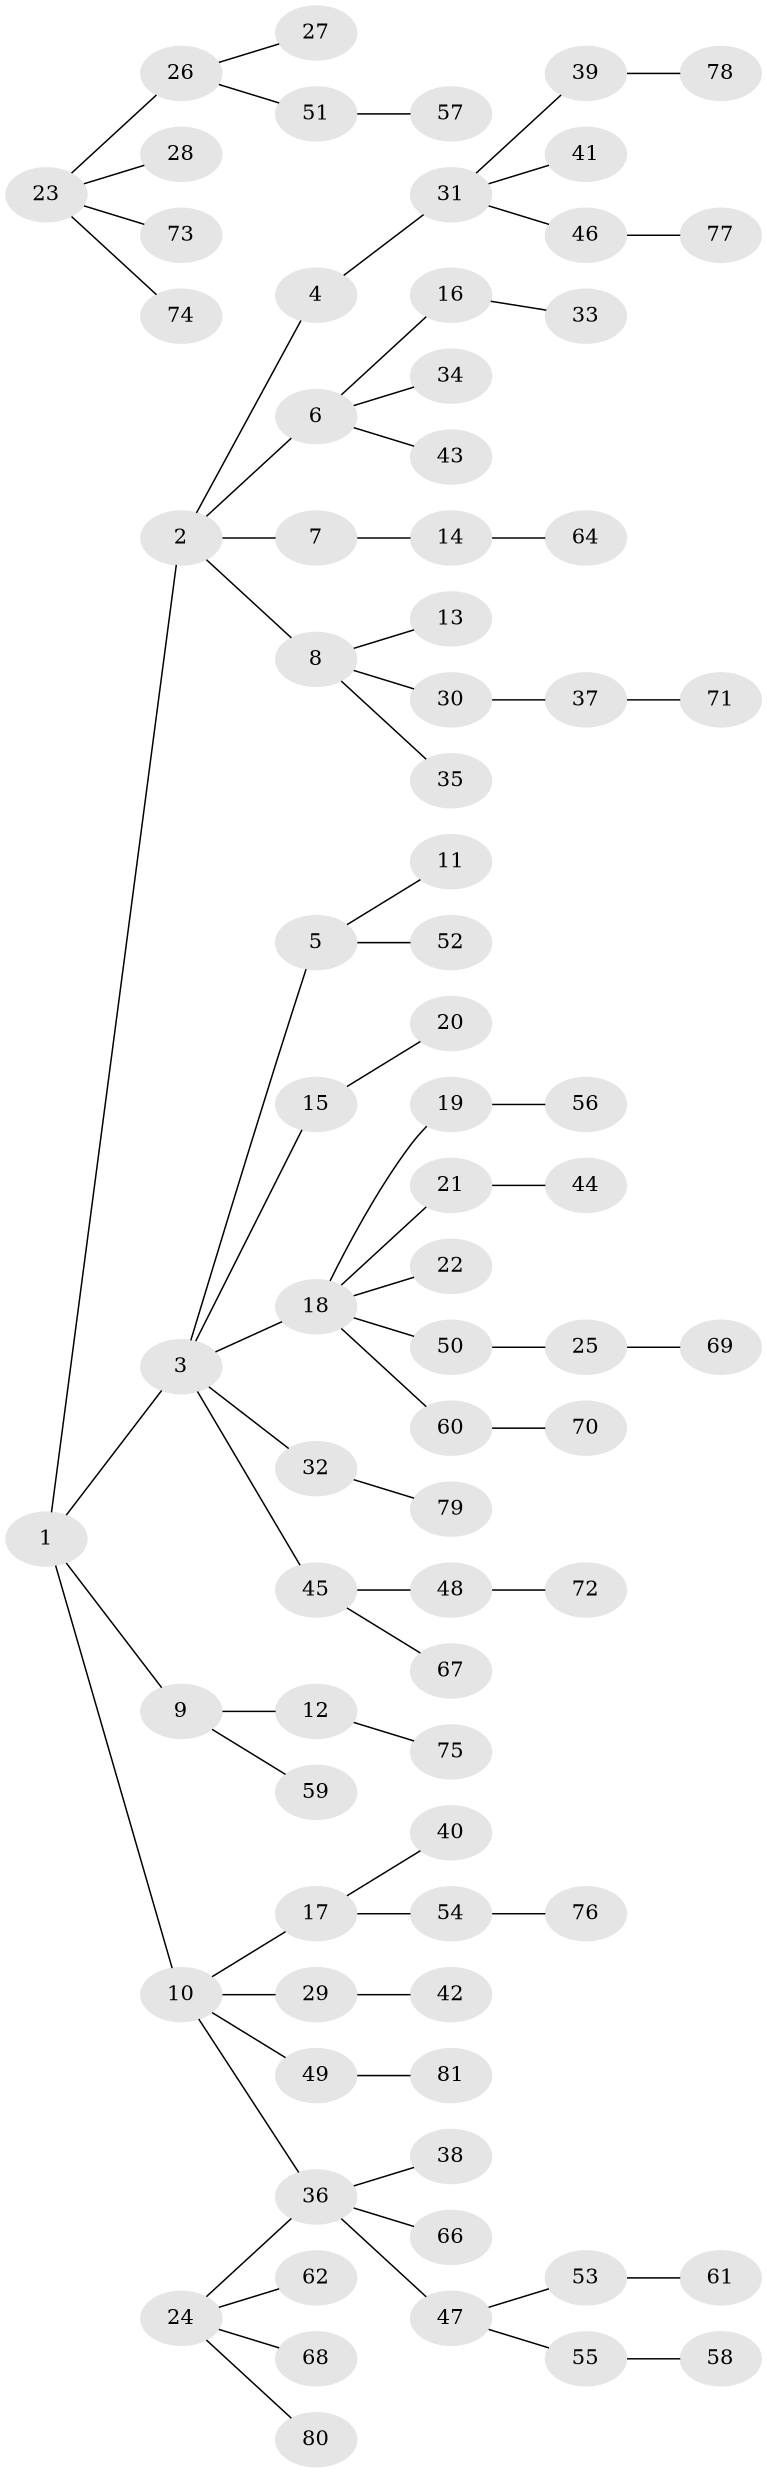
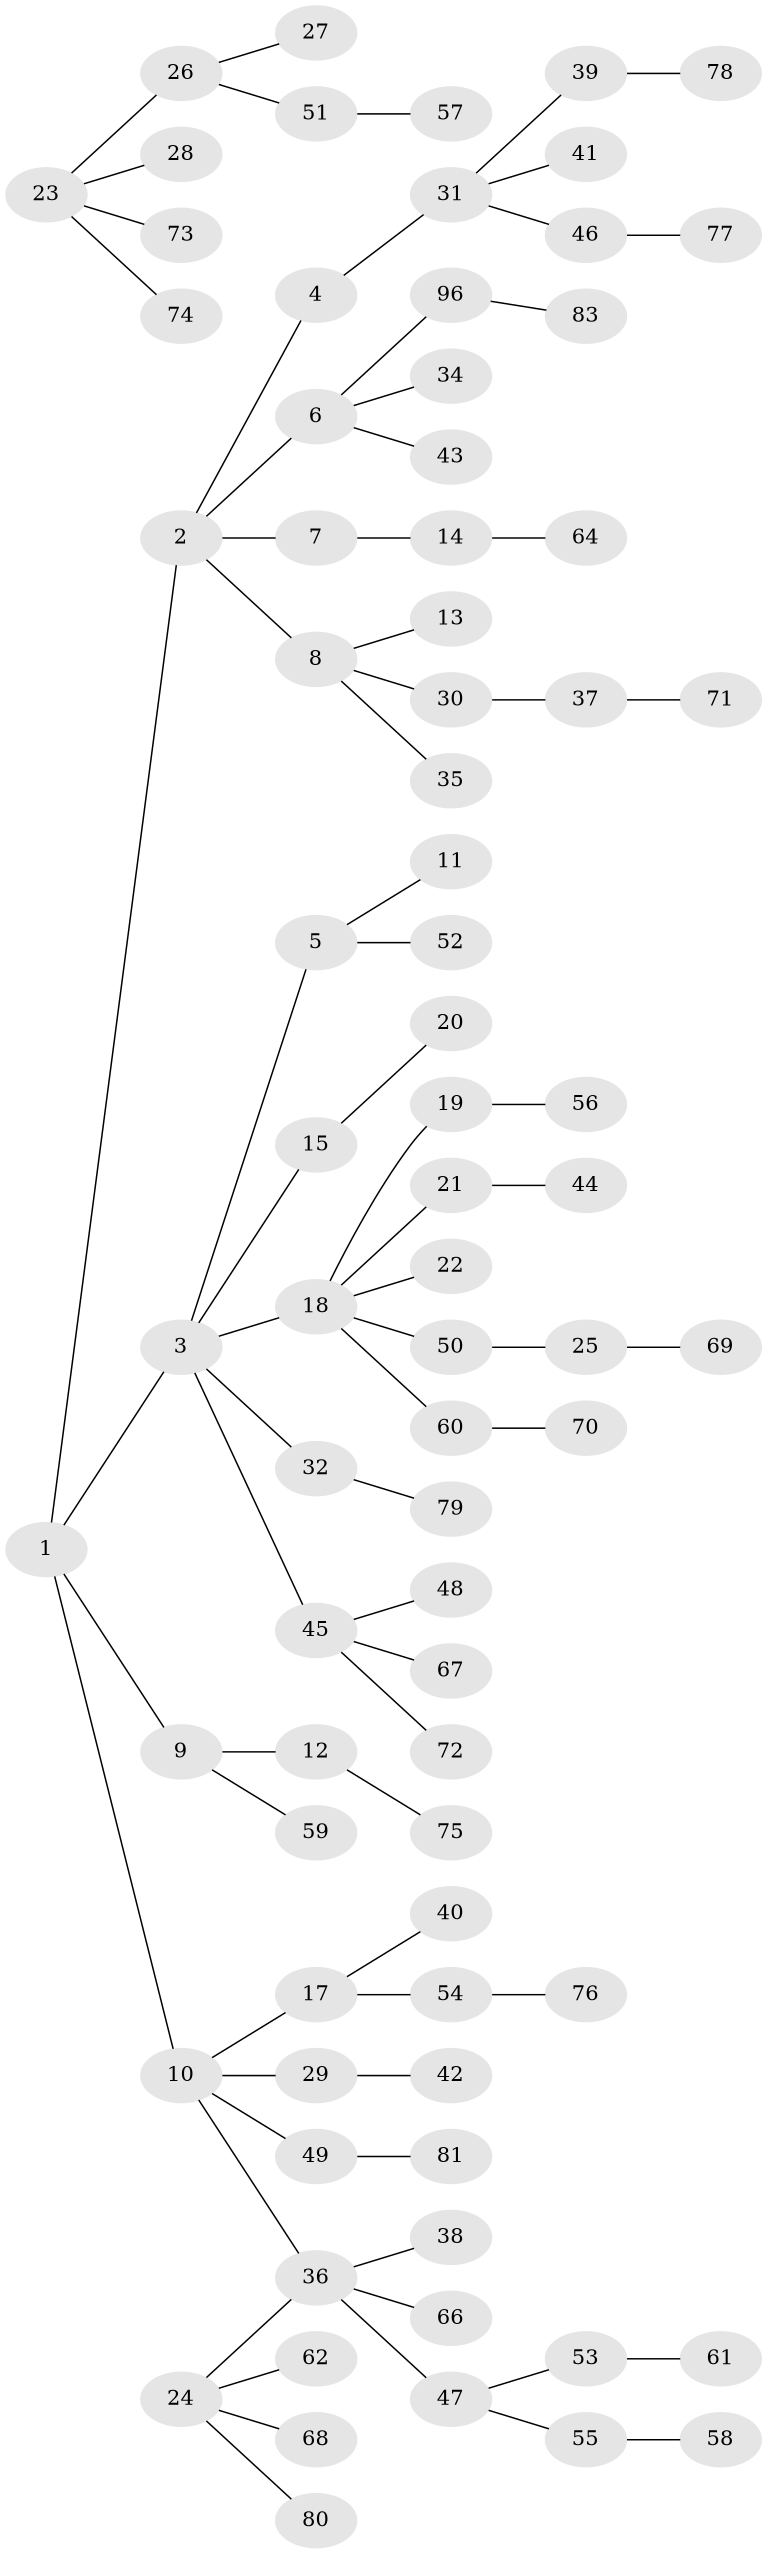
(451, 295) -> (451, 295)
(586, 316) -> (586, 316)
(519, 1590) -> (384, 1691)
